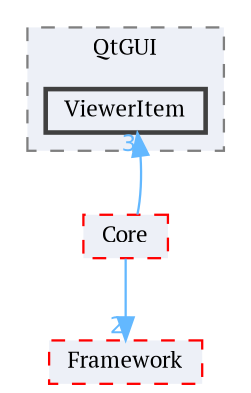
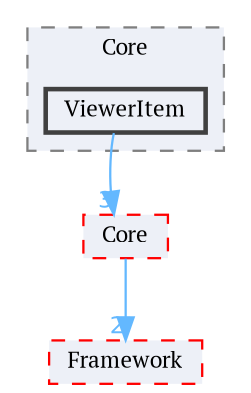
(126, 49) -> (126, 49)
(141, 185) -> (110, 165)
